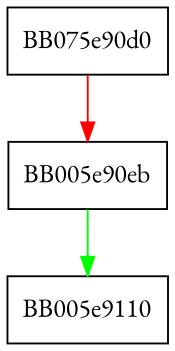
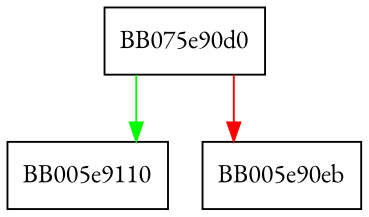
(88, 233) -> (136, 99)
